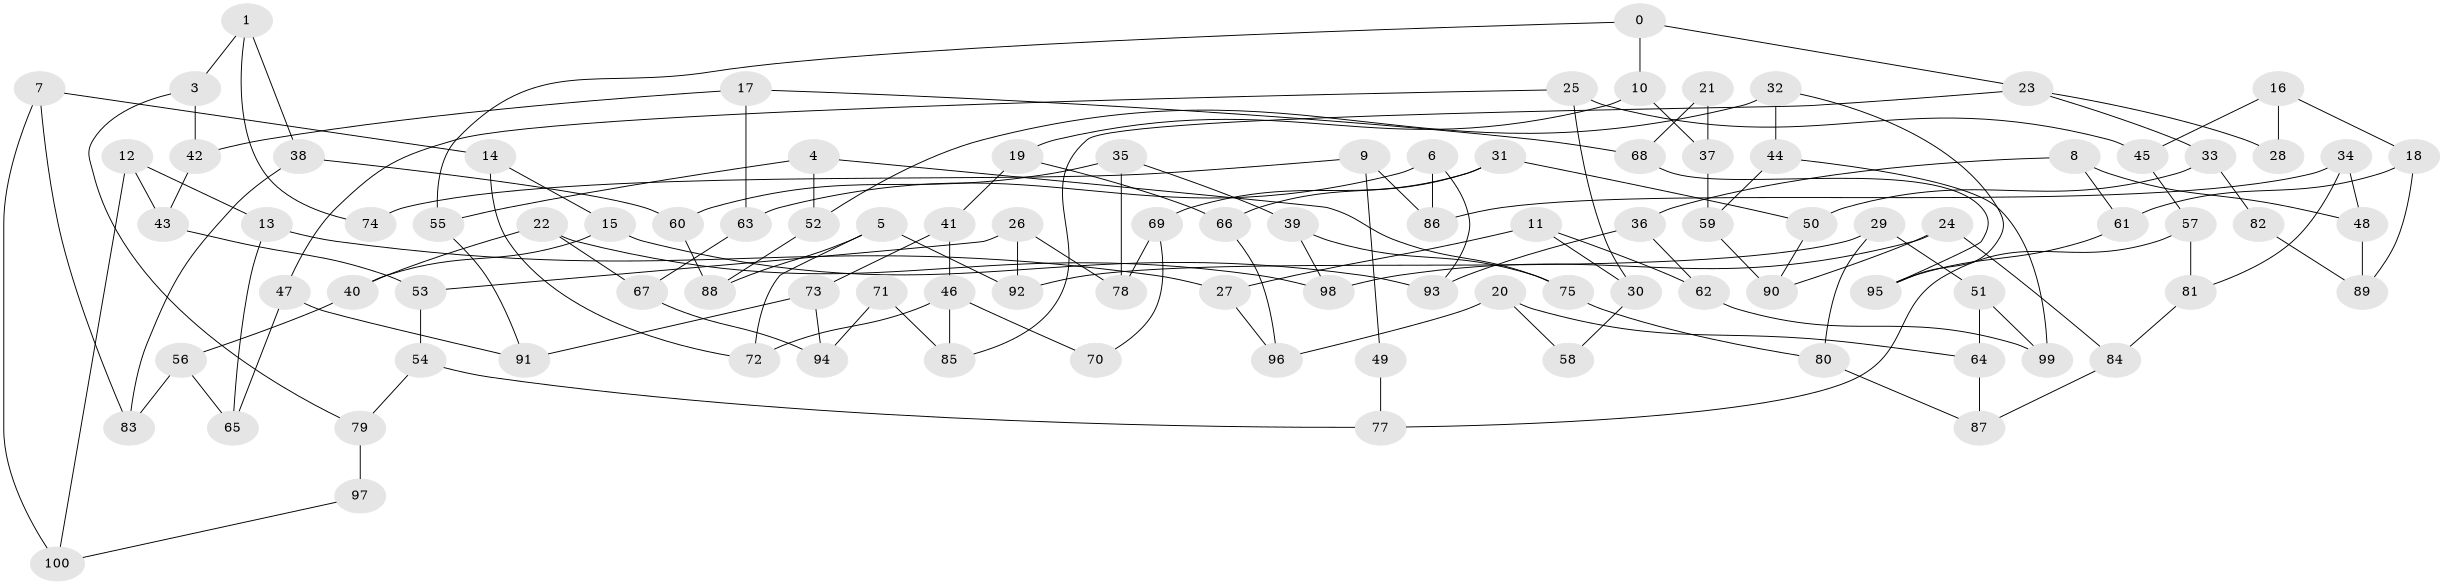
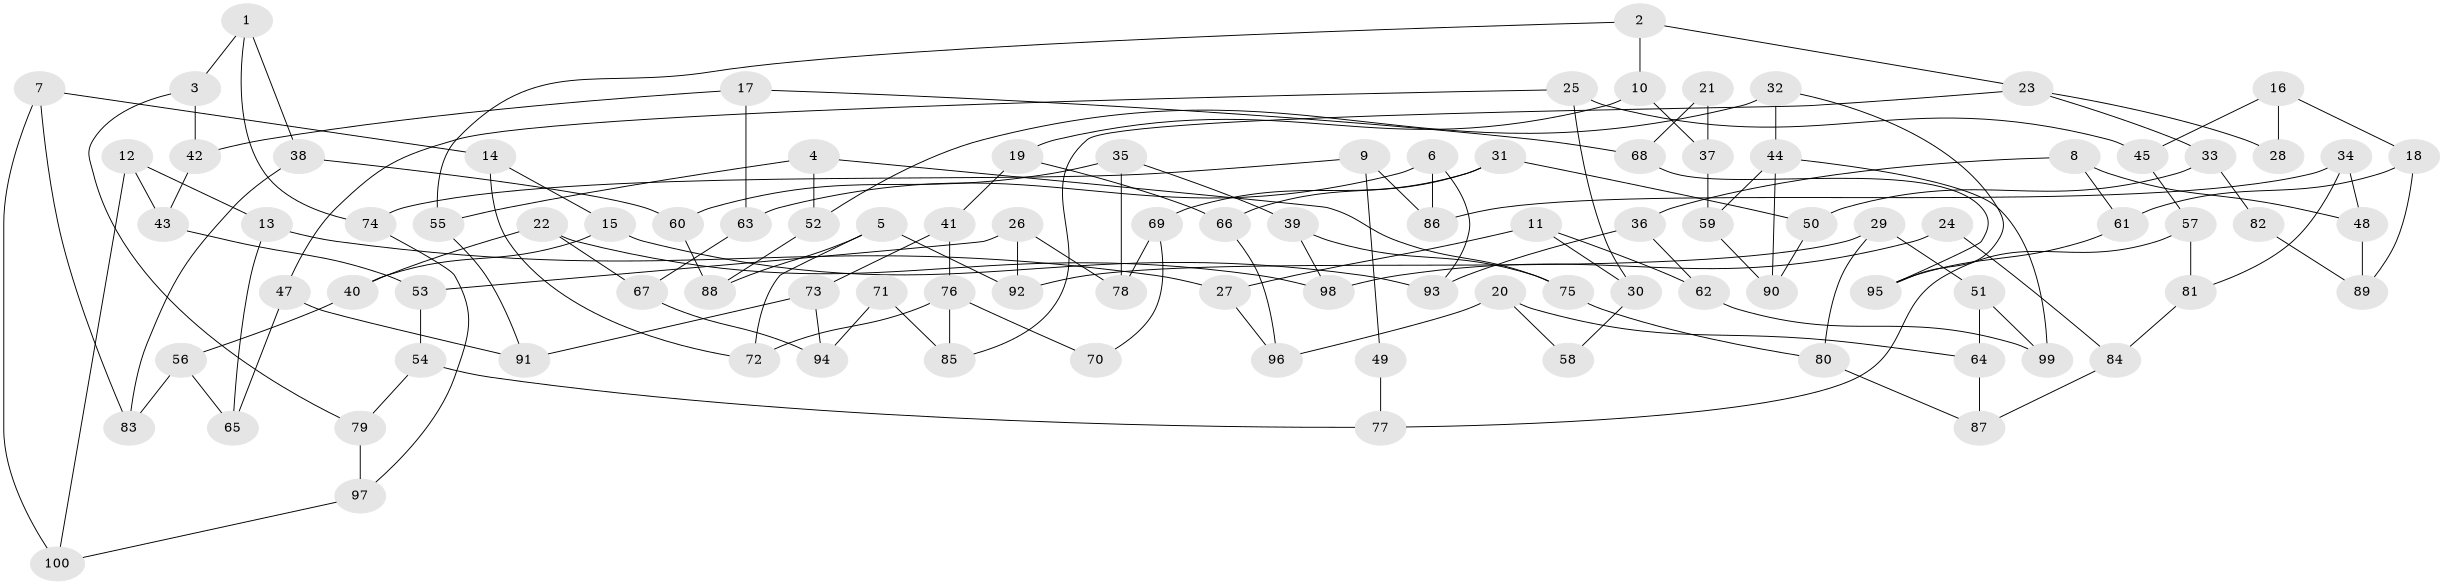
(1640, 21) -> (1640, 21)
(1862, 261) -> (1774, 224)
(950, 292) -> (950, 292)
none -> (462, 354)
